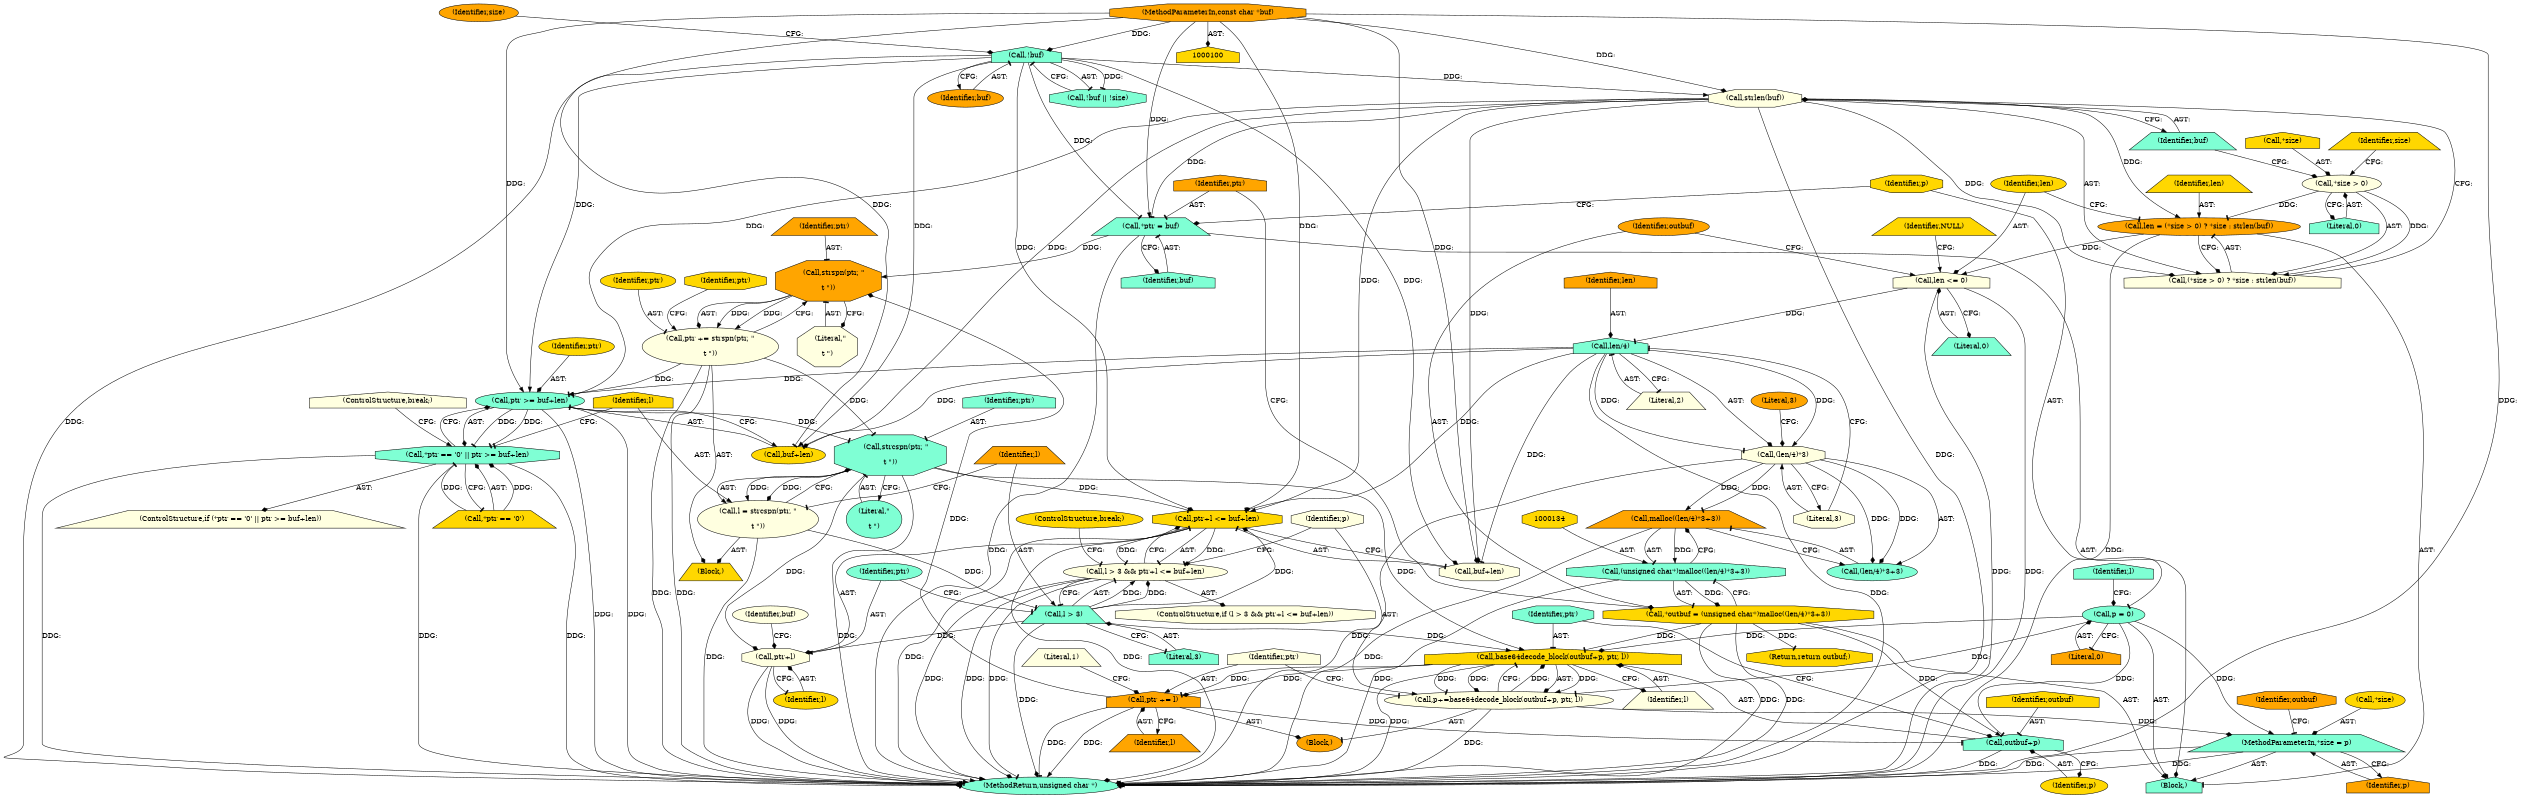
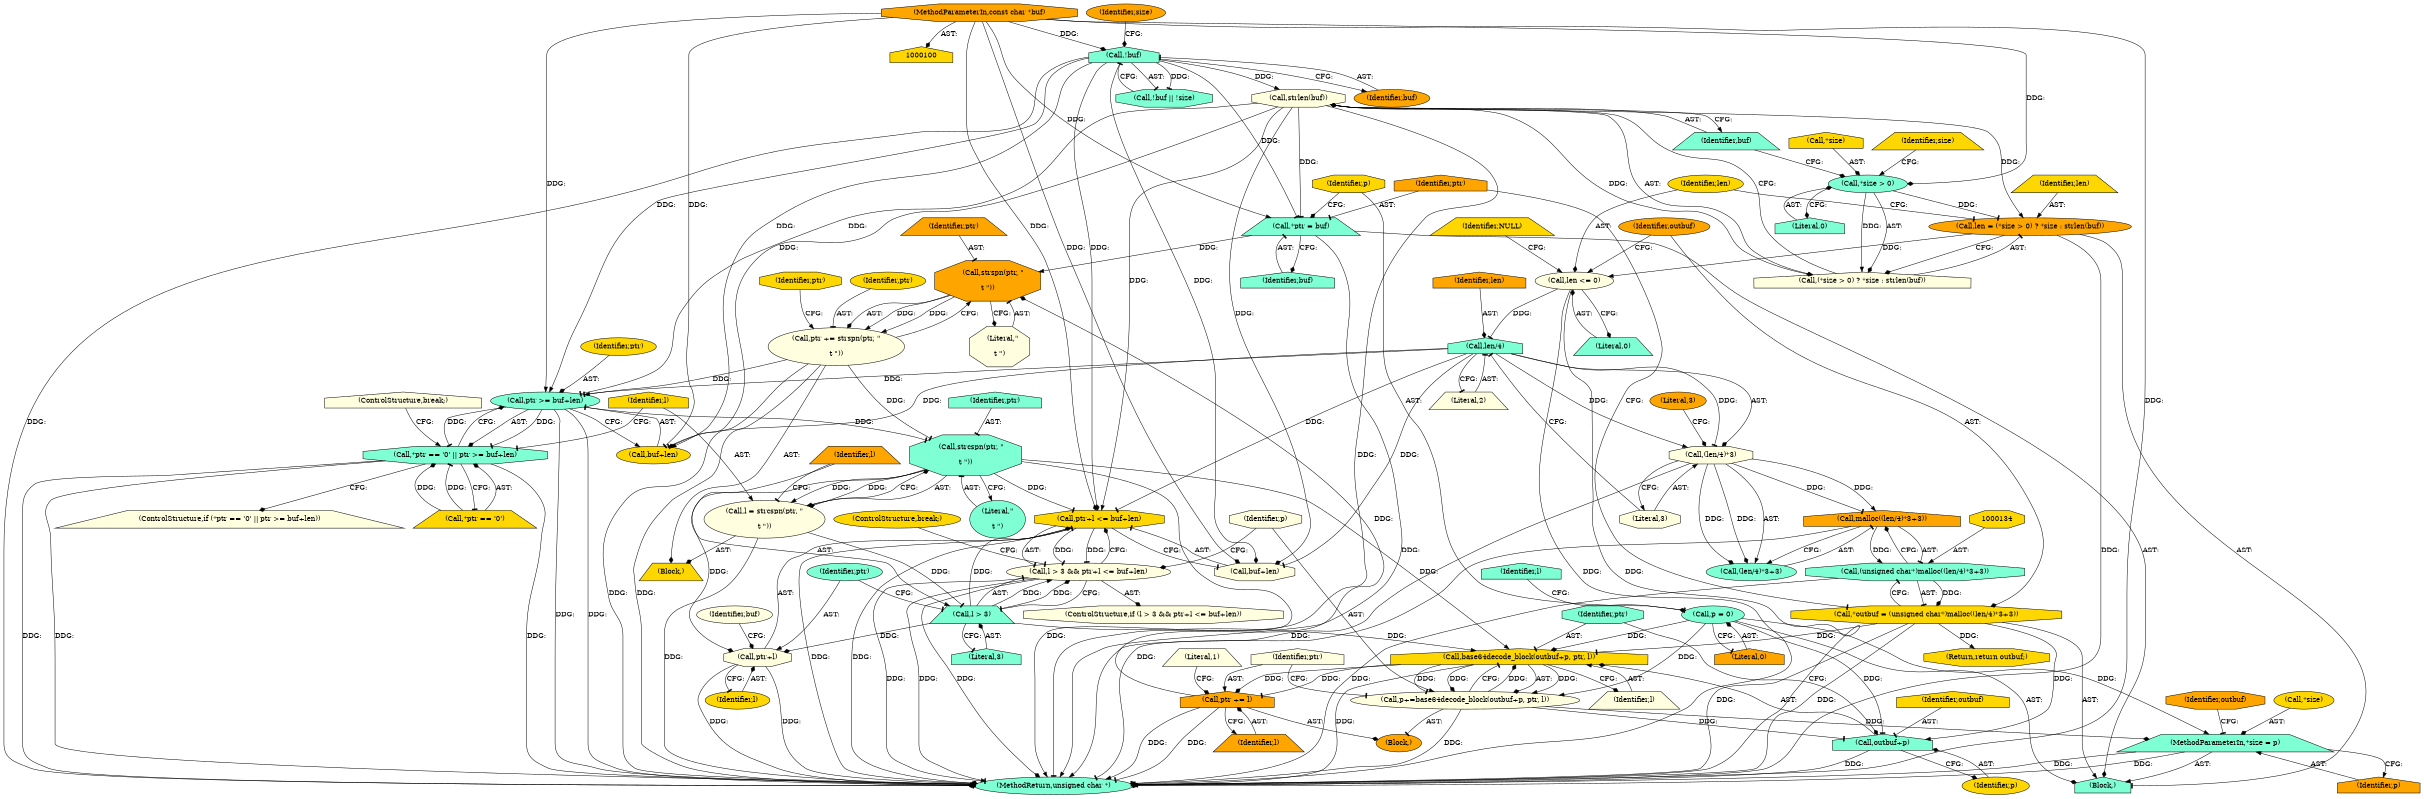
(1505, 46) -> (1648, 31)
(2342, 184) -> (1868, 184)
(1941, 281) -> (1574, 281)
(366, 488) -> (360, 488)
(1676, 519) -> (1882, 519)
(1773, 635) -> (1955, 635)
(1836, 671) -> (1642, 674)
(1016, 692) -> none
(1580, 736) -> (1687, 723)
(1756, 751) -> none
